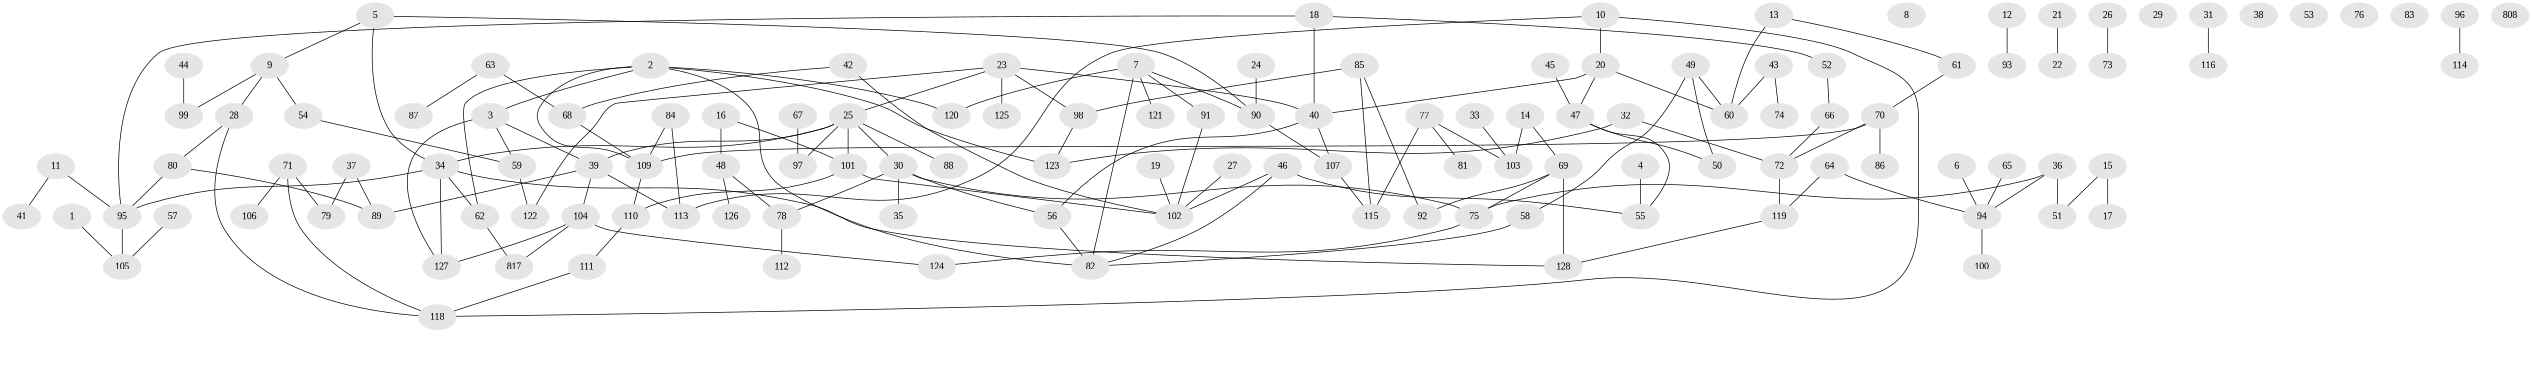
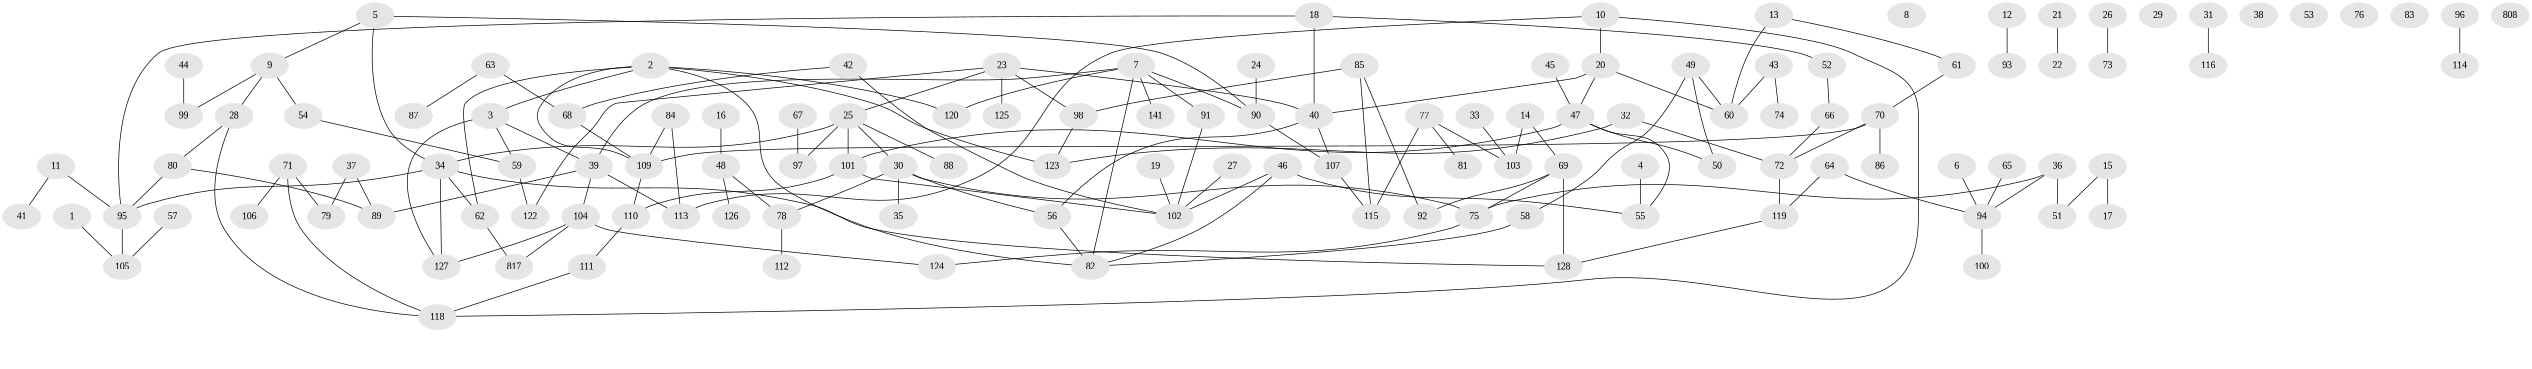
(1156, 116) -> (1156, 116)
(727, 141) -> (914, 80)
(791, 141) -> (1159, 135)
